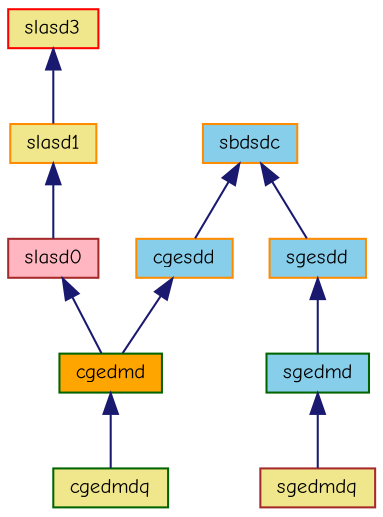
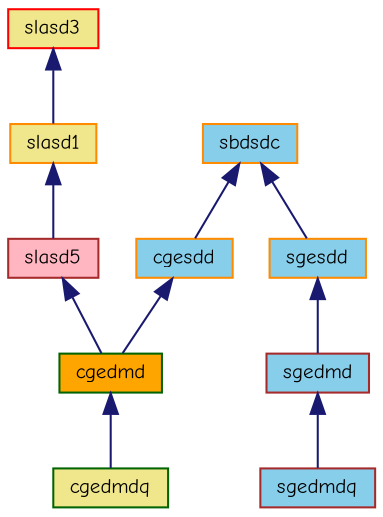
(53, 258) -> (53, 258)
(318, 373) -> (318, 373)
(318, 488) -> (318, 488)
